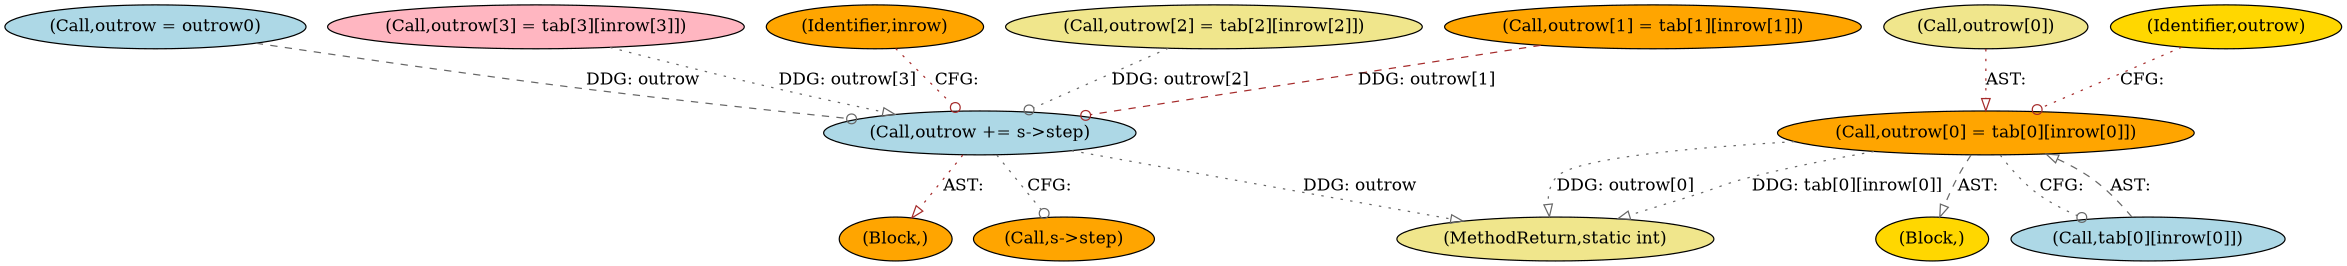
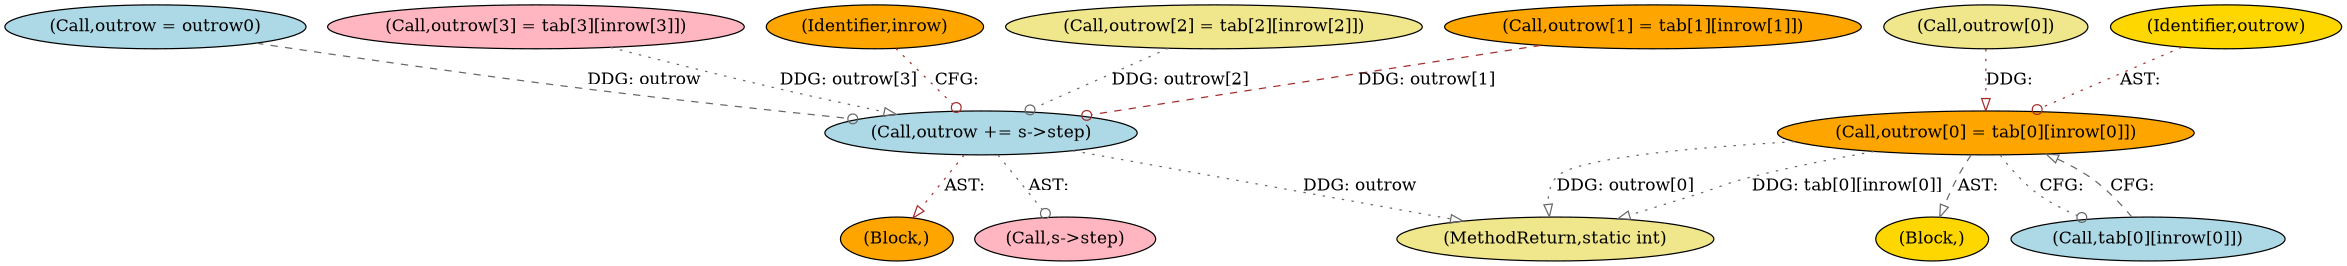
(2009, 80) -> (2012, 80)
(2145, 80) -> (2143, 80)
(1052, 186) -> (1052, 186)
(2133, 186) -> (2135, 186)
(1064, 239) -> (1065, 239)
